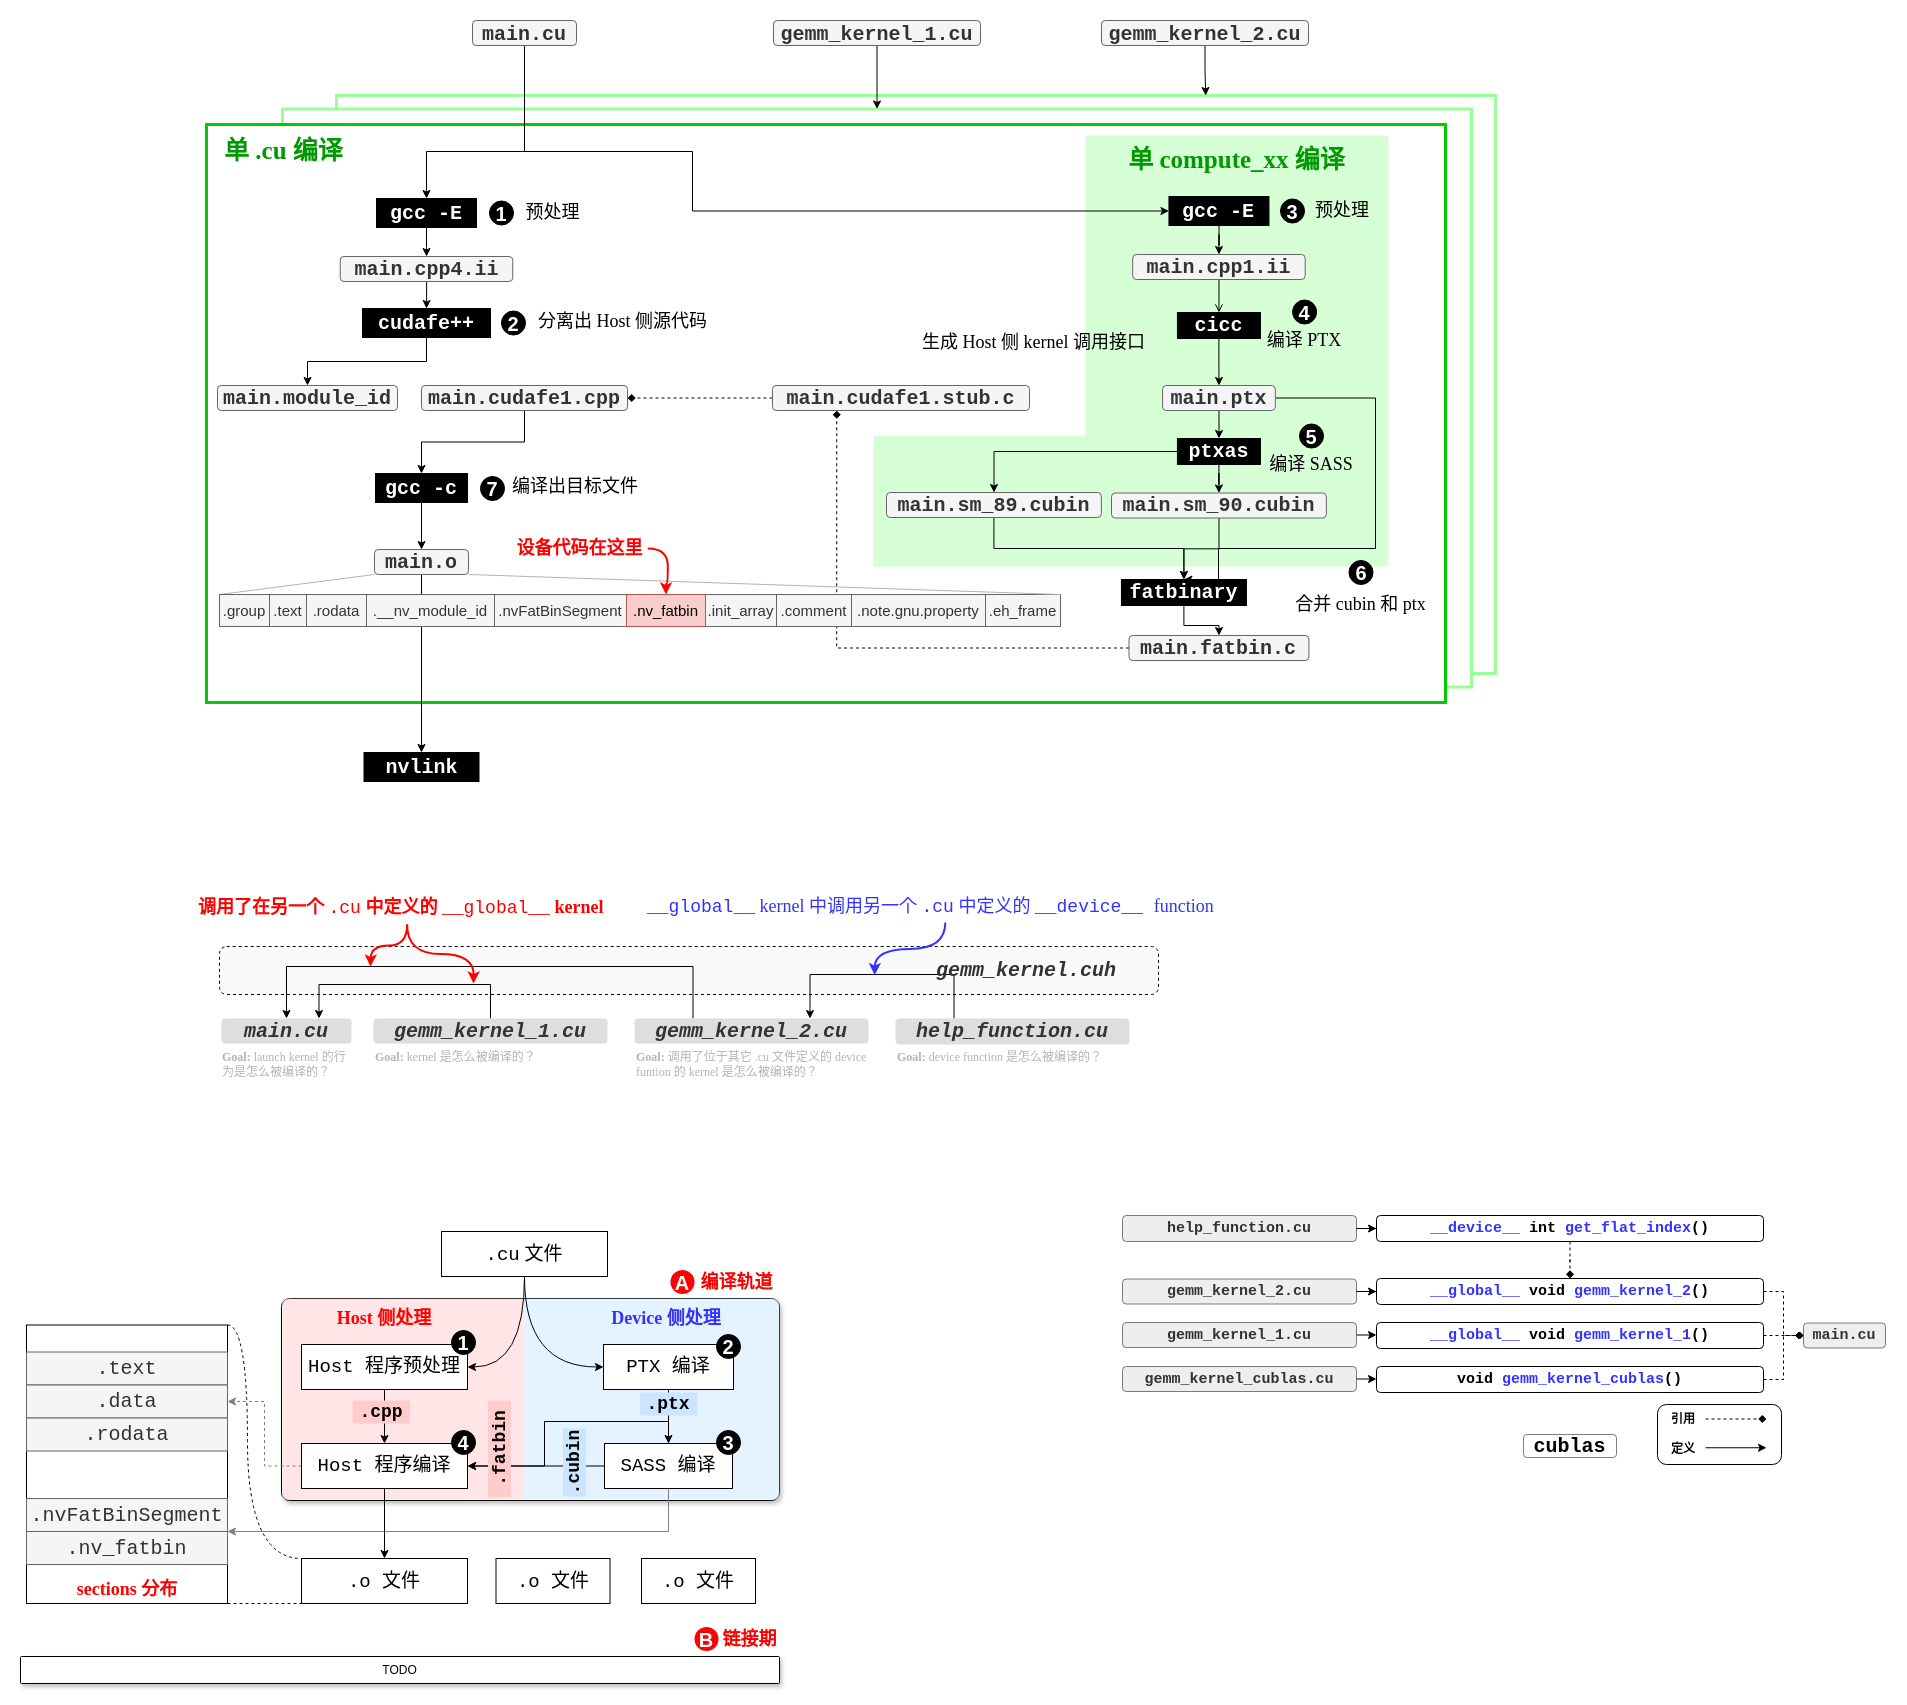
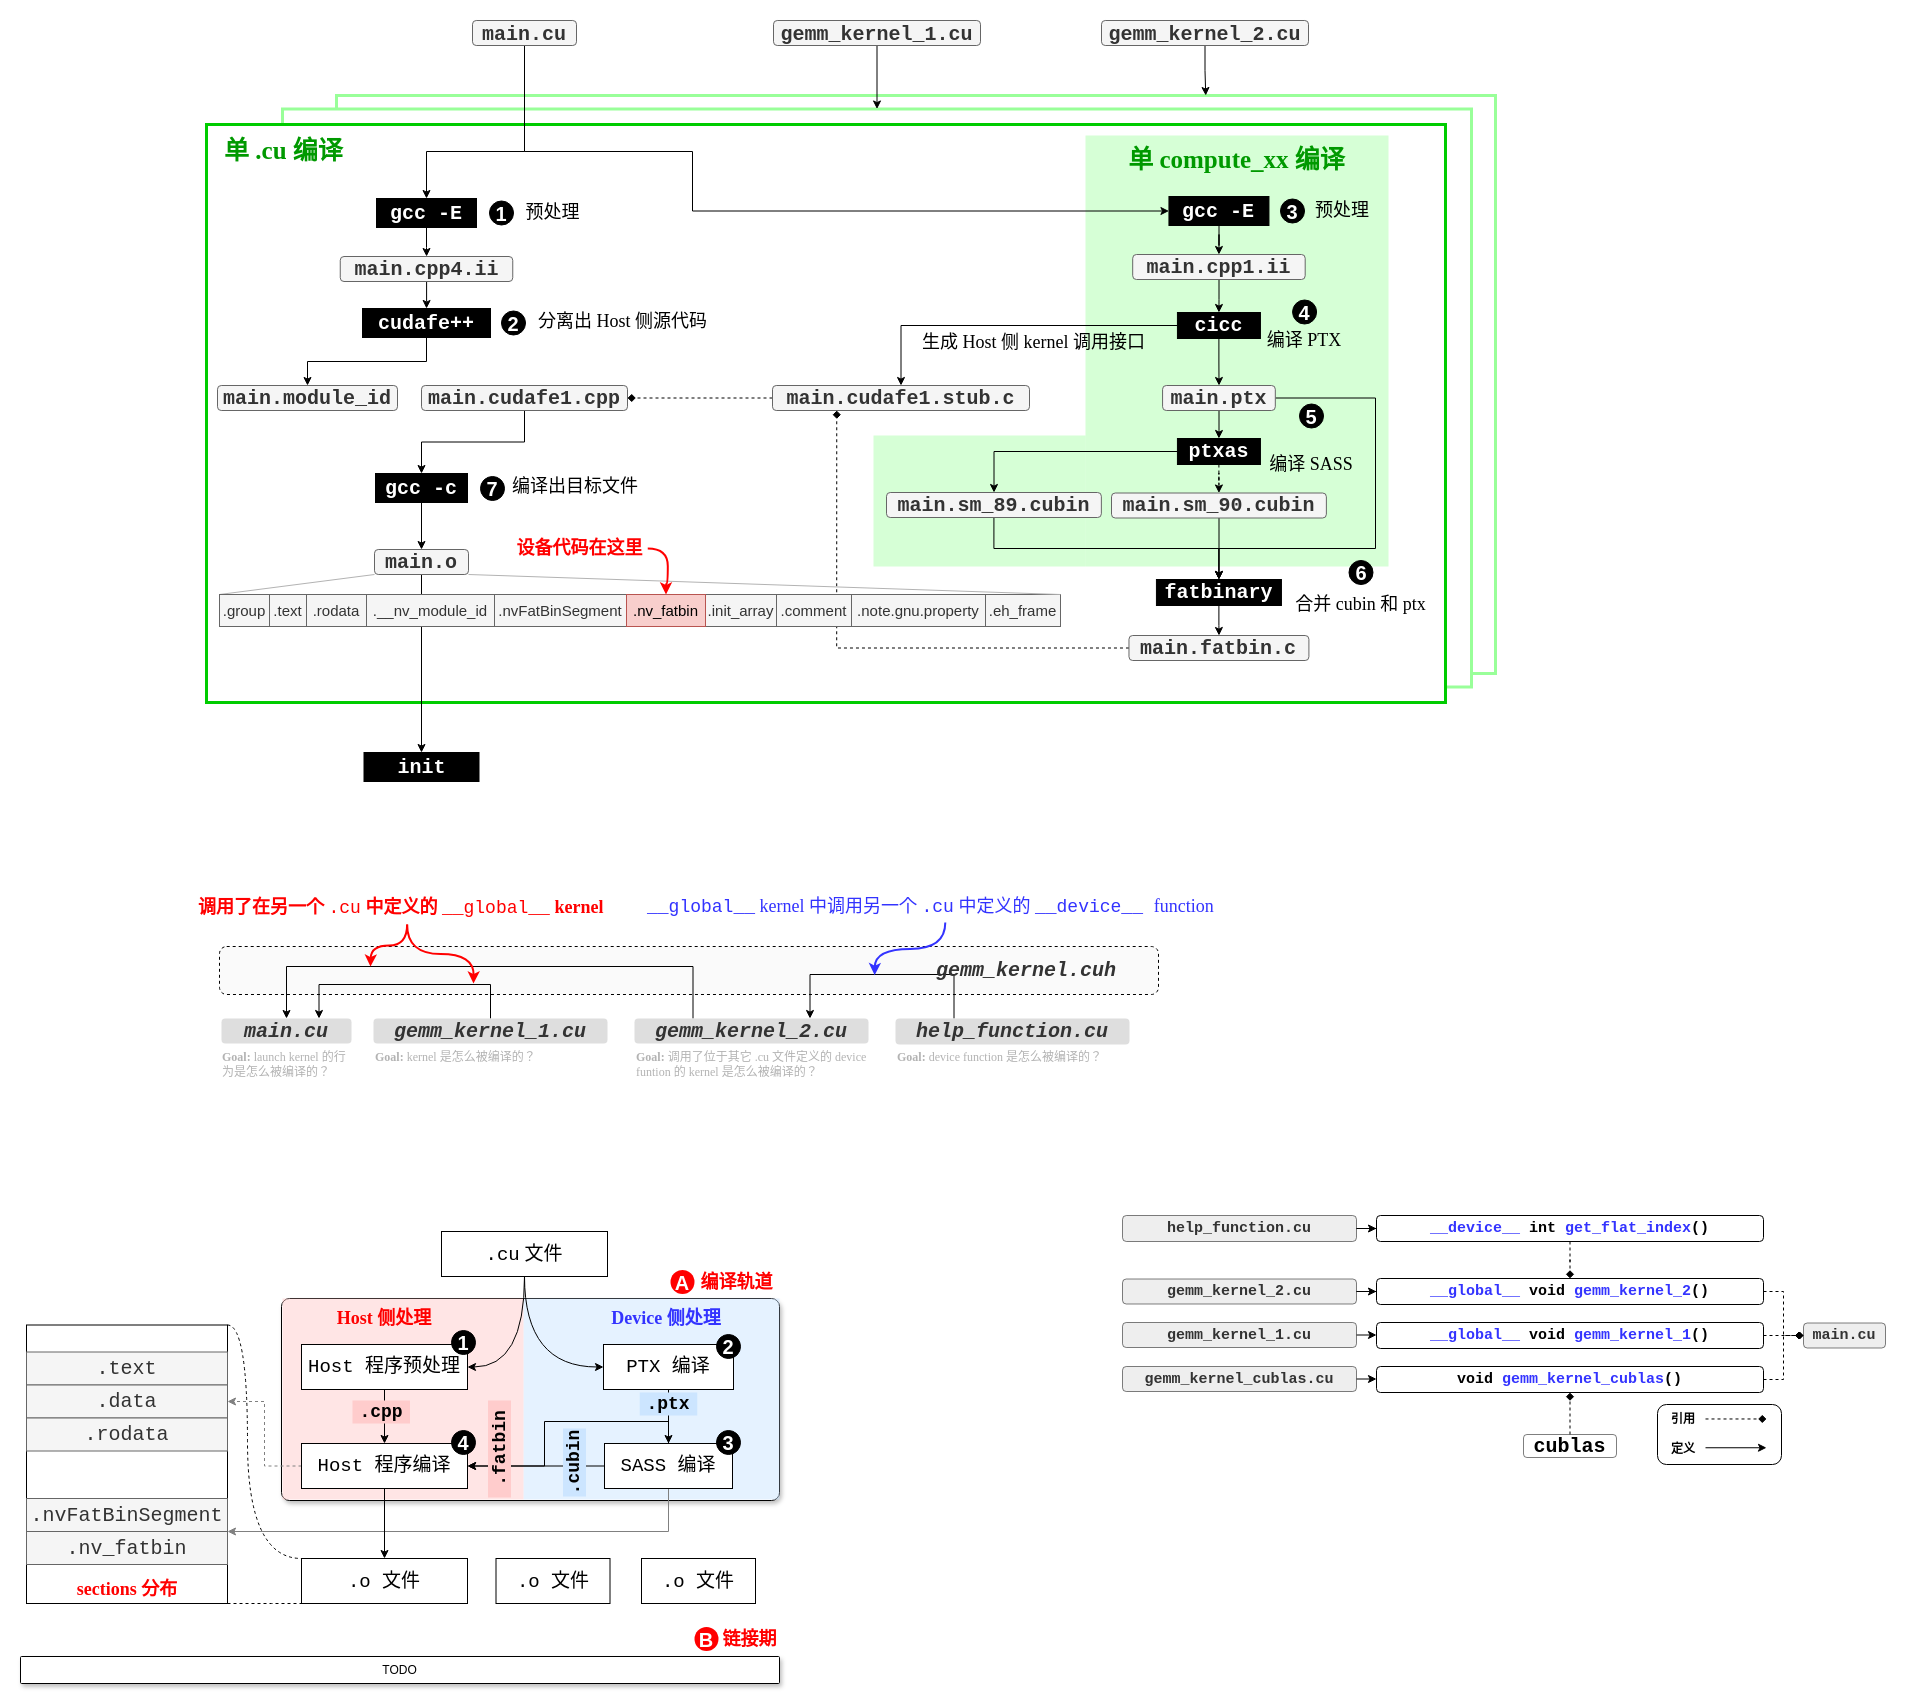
(1219, 306) -> (1219, 304)
none -> (1013, 326)
(1312, 436) -> (1312, 416)
(1219, 483) -> (1219, 483)
(1184, 593) -> (1219, 593)
(422, 768) -> (422, 768)
none -> (1570, 1417)
